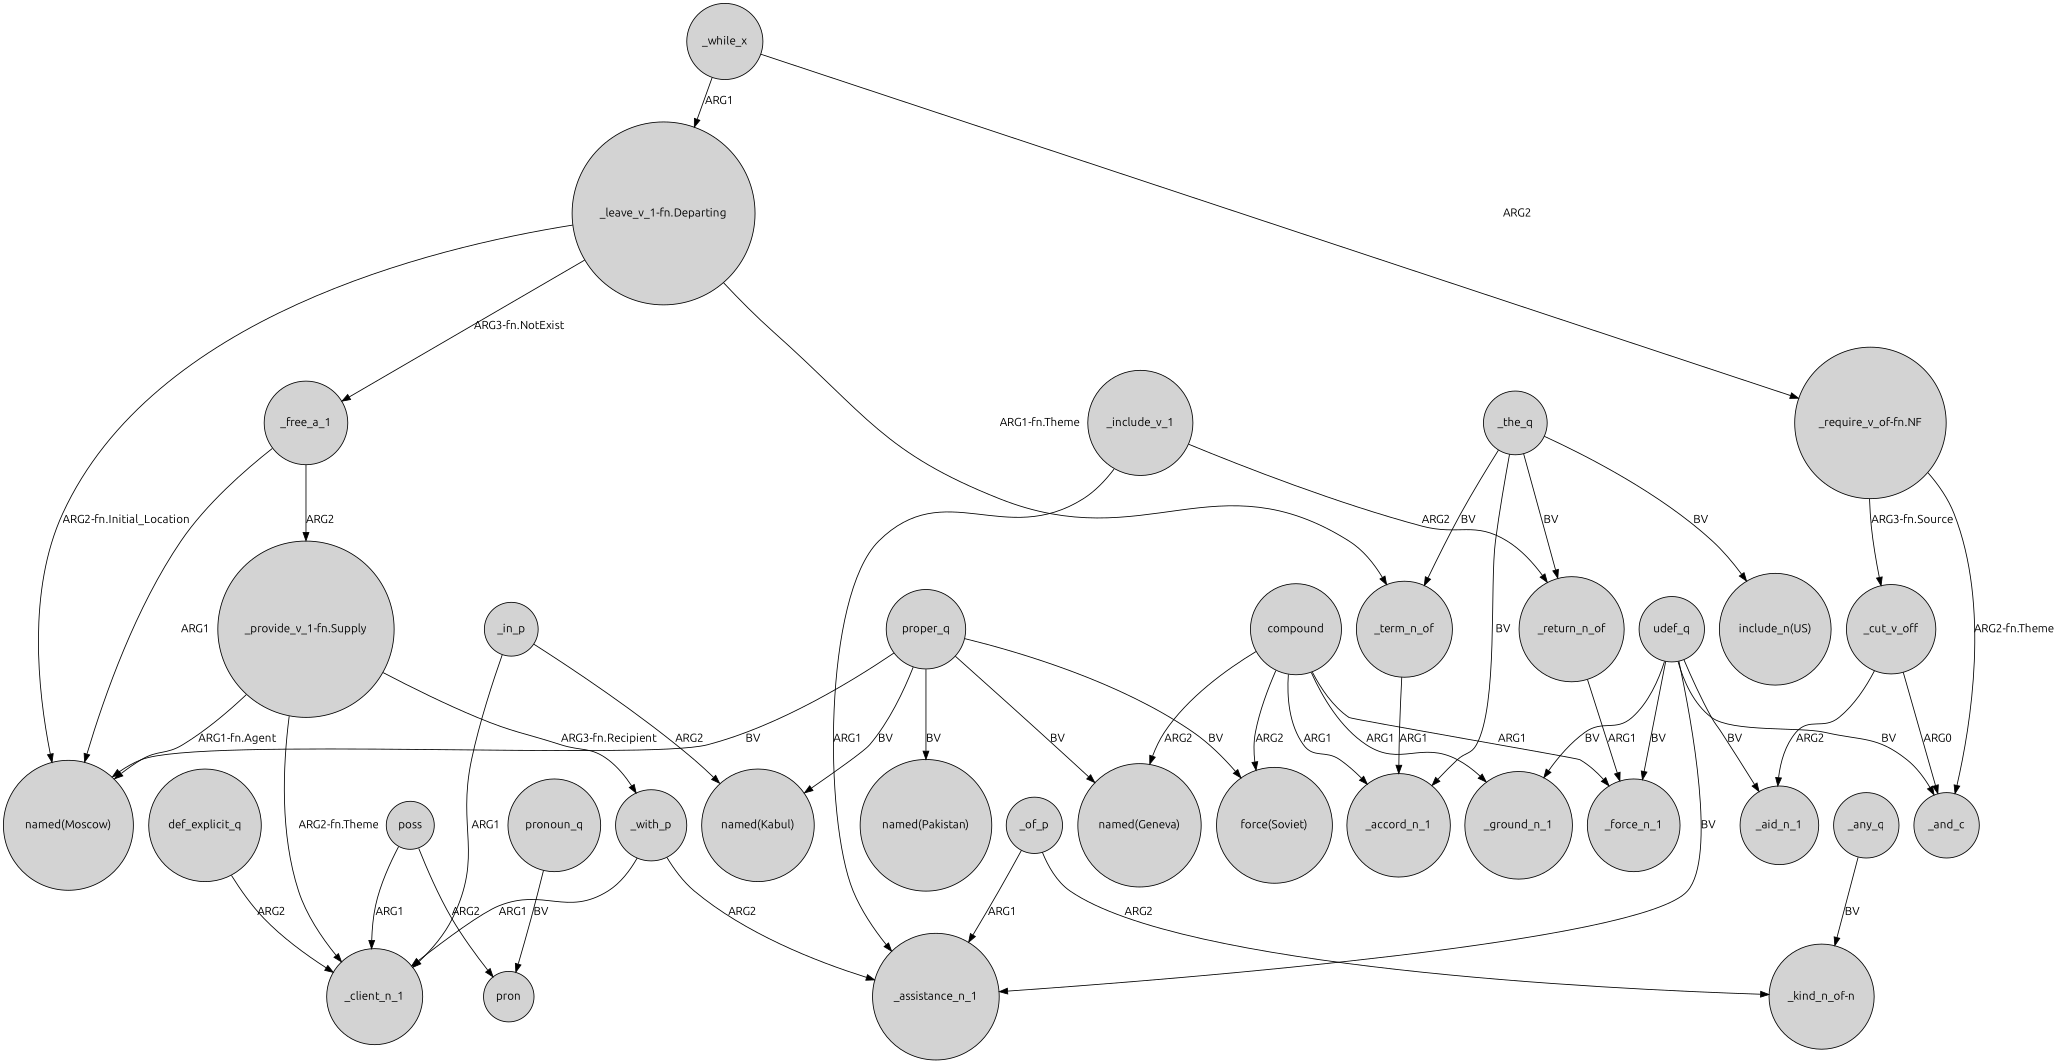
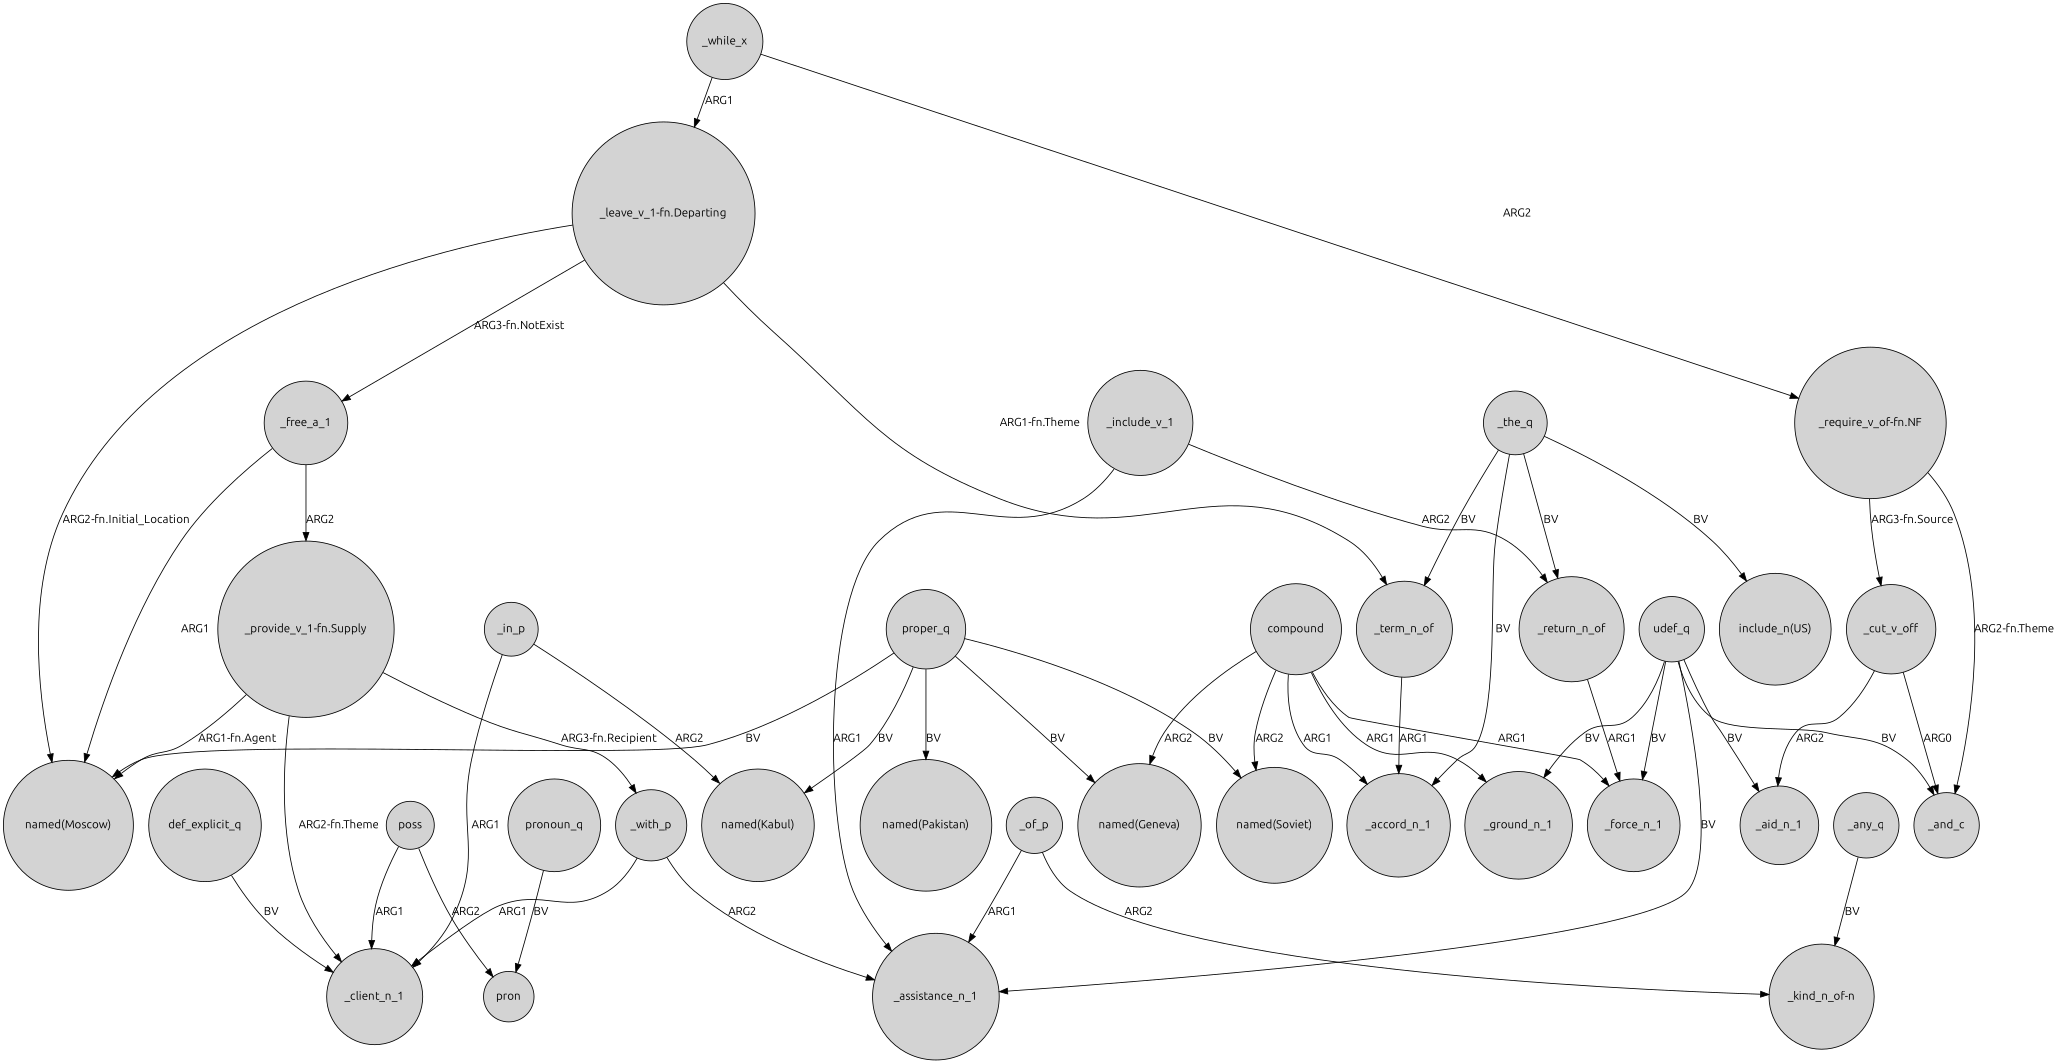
(1274, 825) -> (1274, 825)
(272, 912) -> (272, 912)
